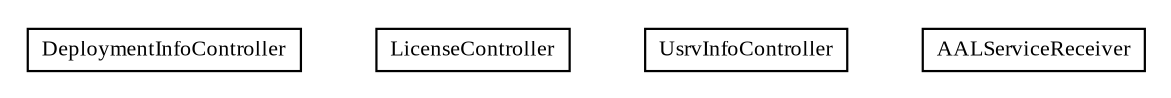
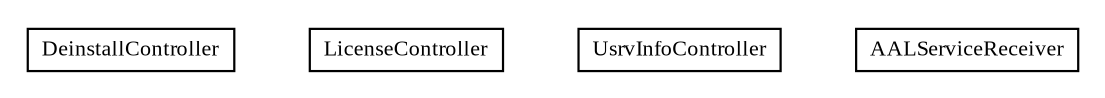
none -> (130, 49)
(163, 49) -> none
